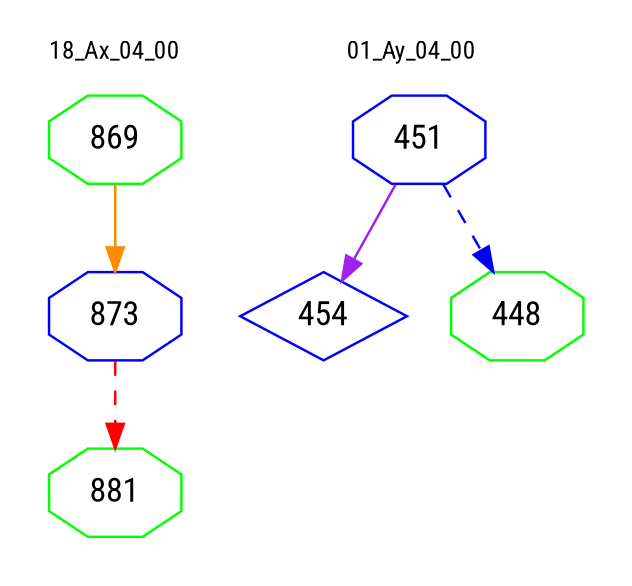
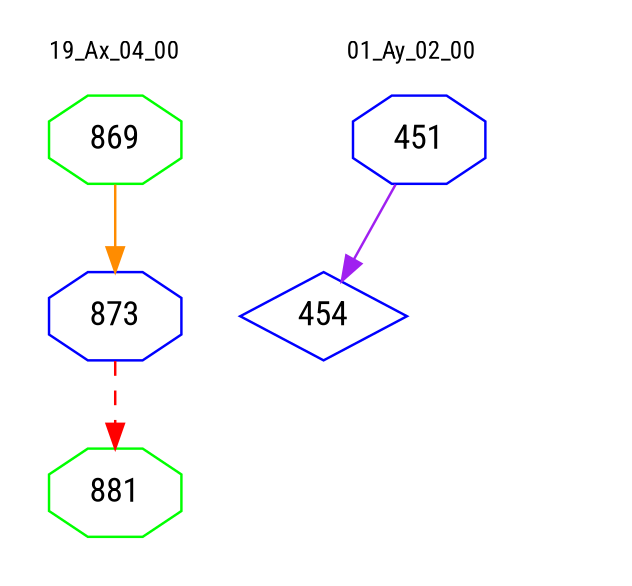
(115, 53) -> (115, 53)
(412, 53) -> (412, 53)
(517, 316) -> none
